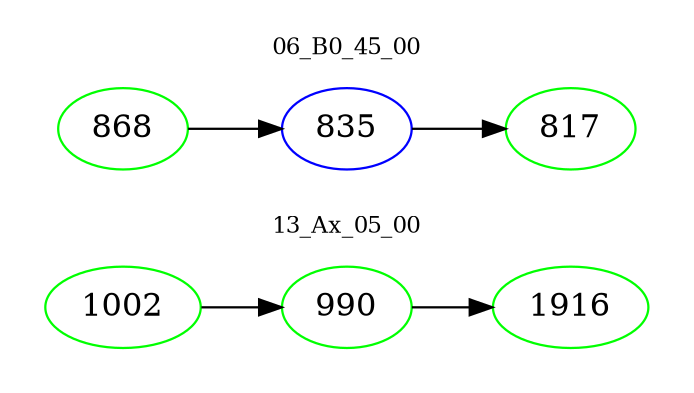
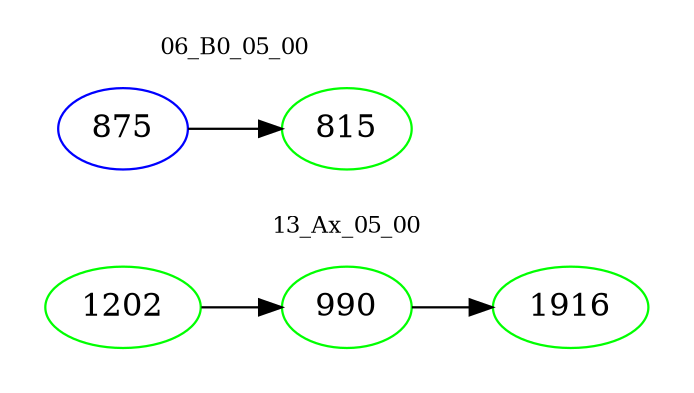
(347, 49) -> (235, 49)
(123, 129) -> none
(347, 129) -> (123, 129)
(571, 129) -> (347, 129)
(123, 307) -> (123, 307)
